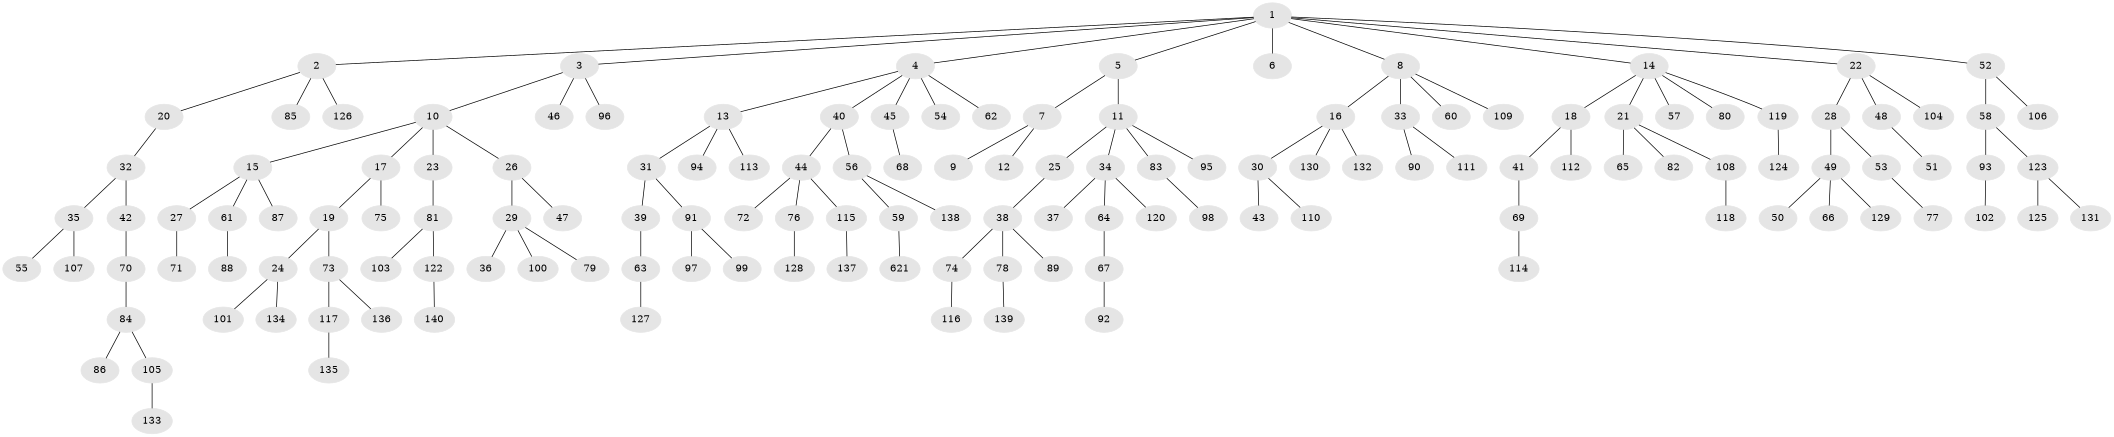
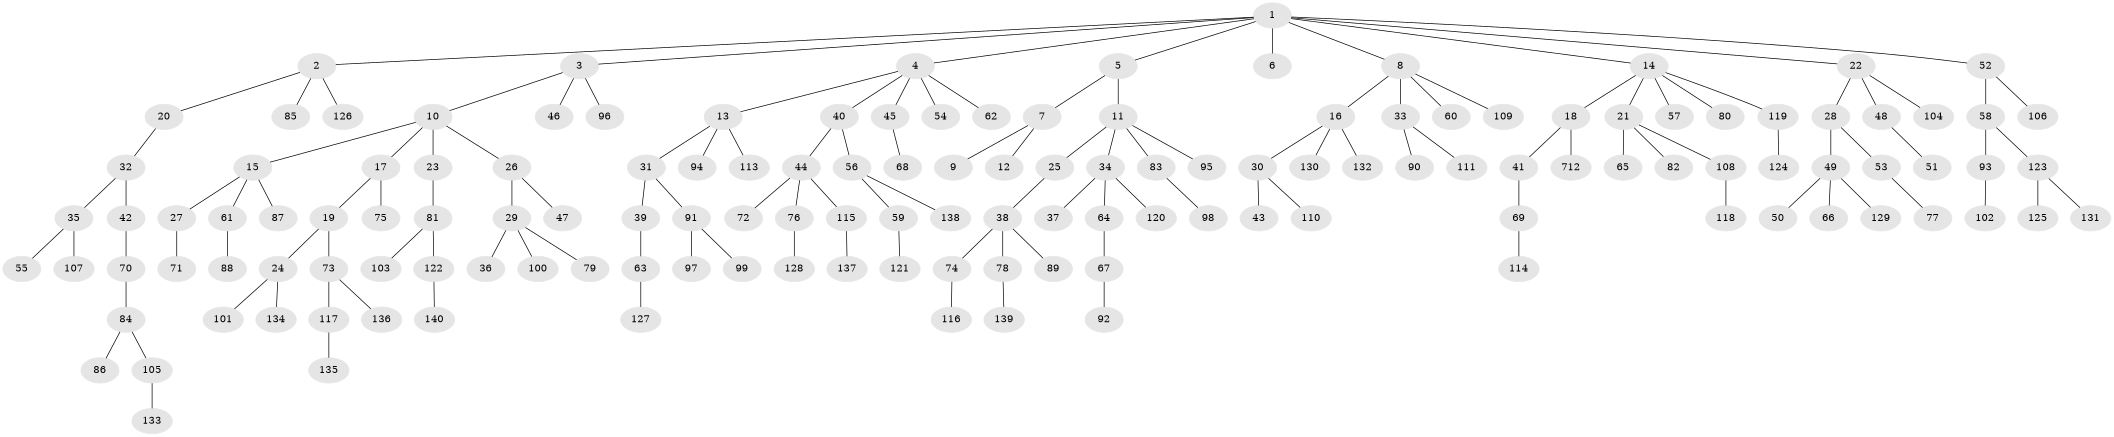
(1571, 168) -> (1571, 168)
(900, 269) -> (900, 269)
